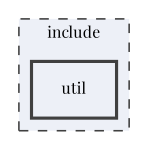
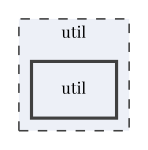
(74, 34) -> (74, 34)
